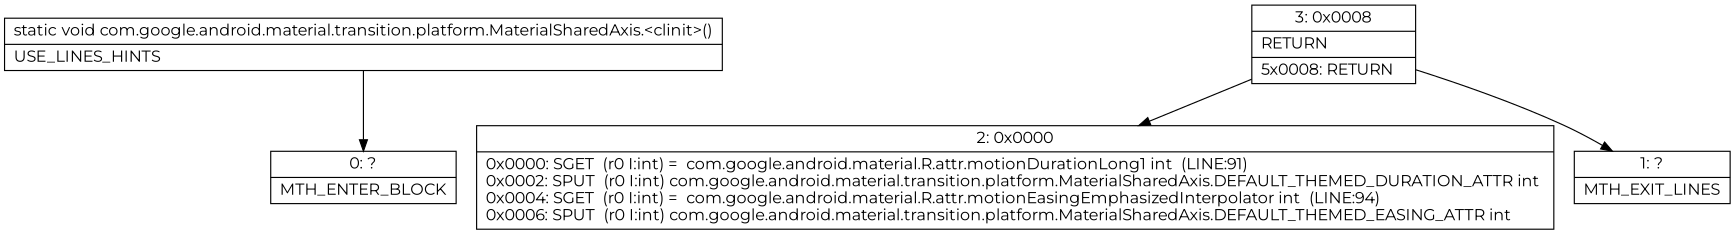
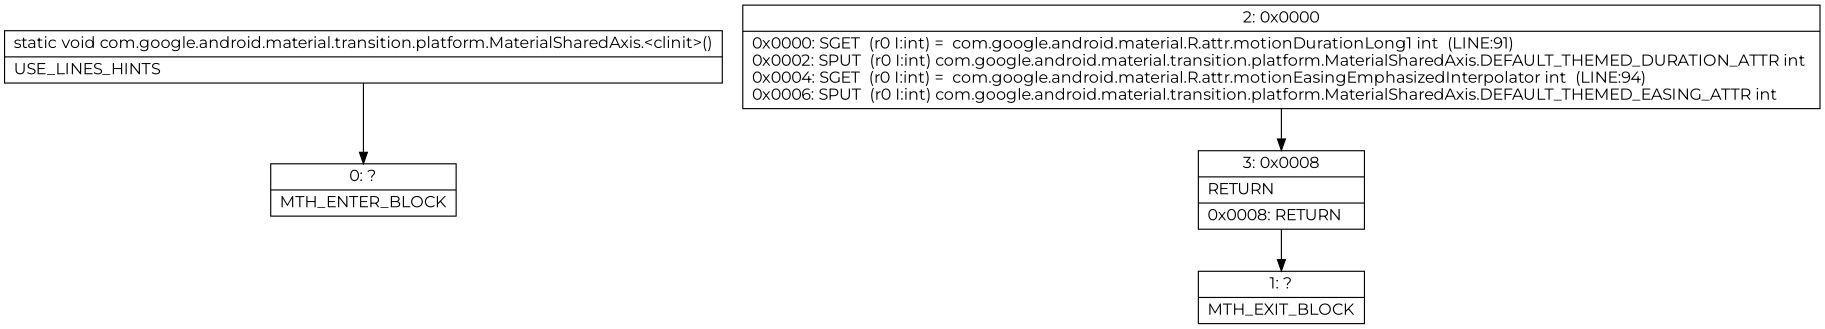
(1334, 70) -> (1281, 216)
(1201, 100) -> (1281, 124)
(1652, 190) -> (1281, 310)
